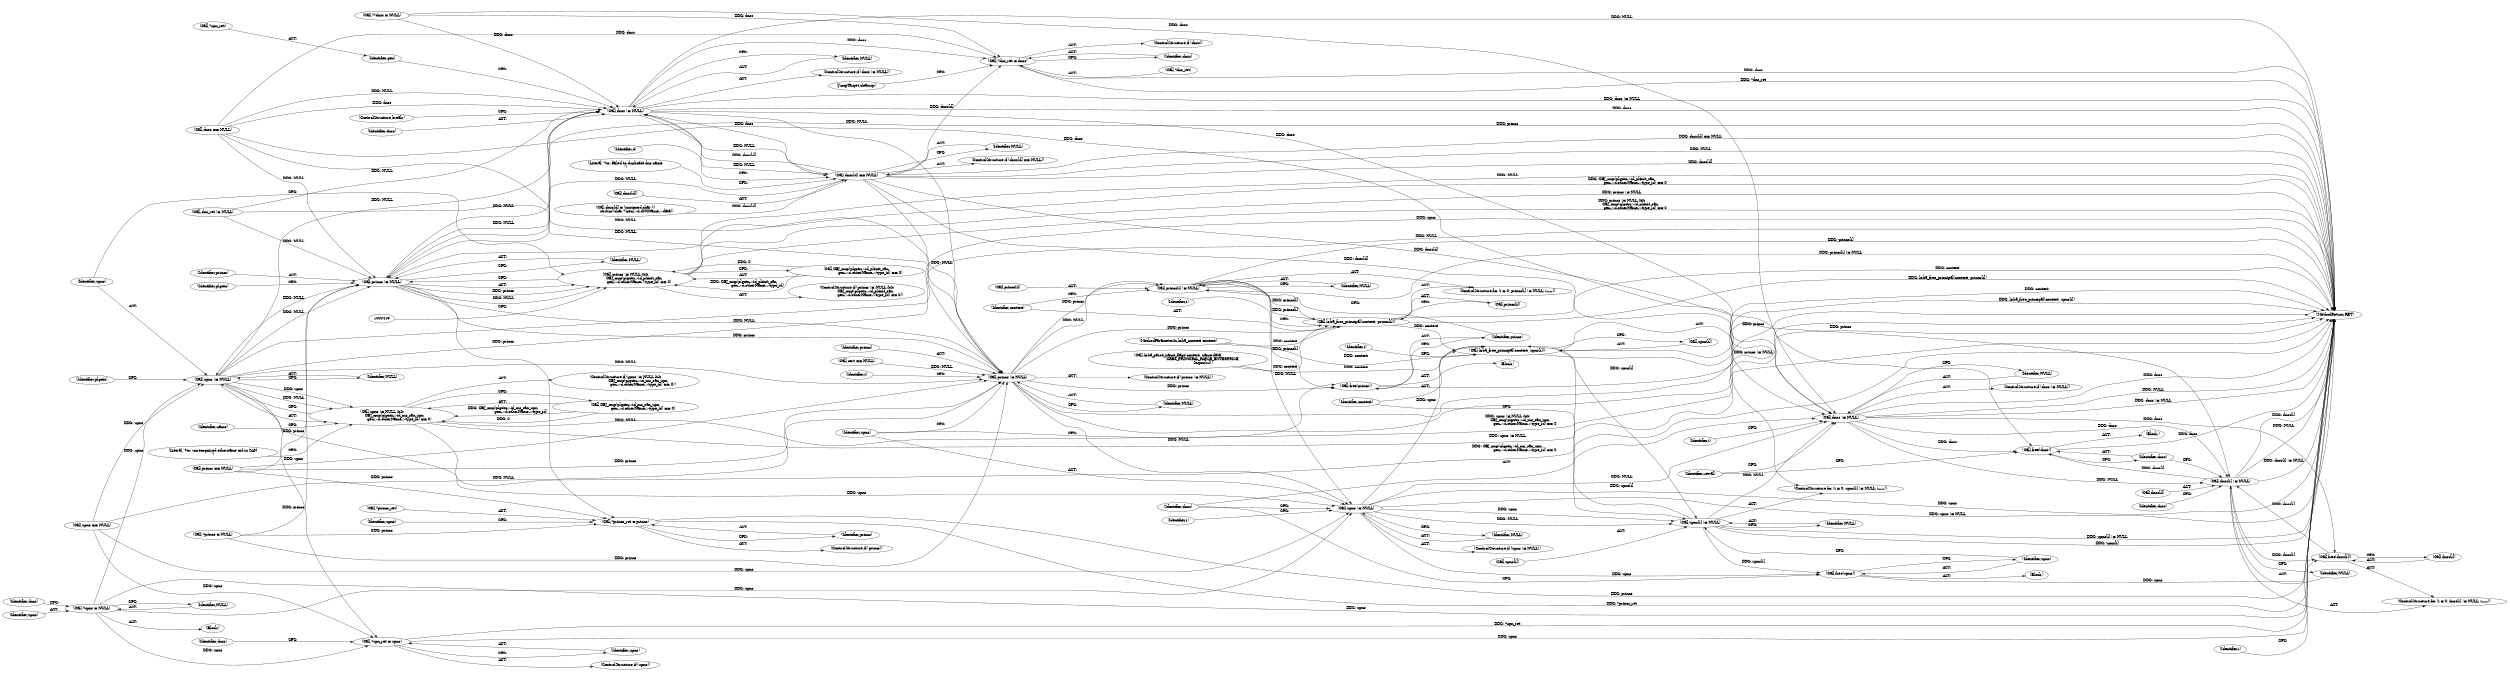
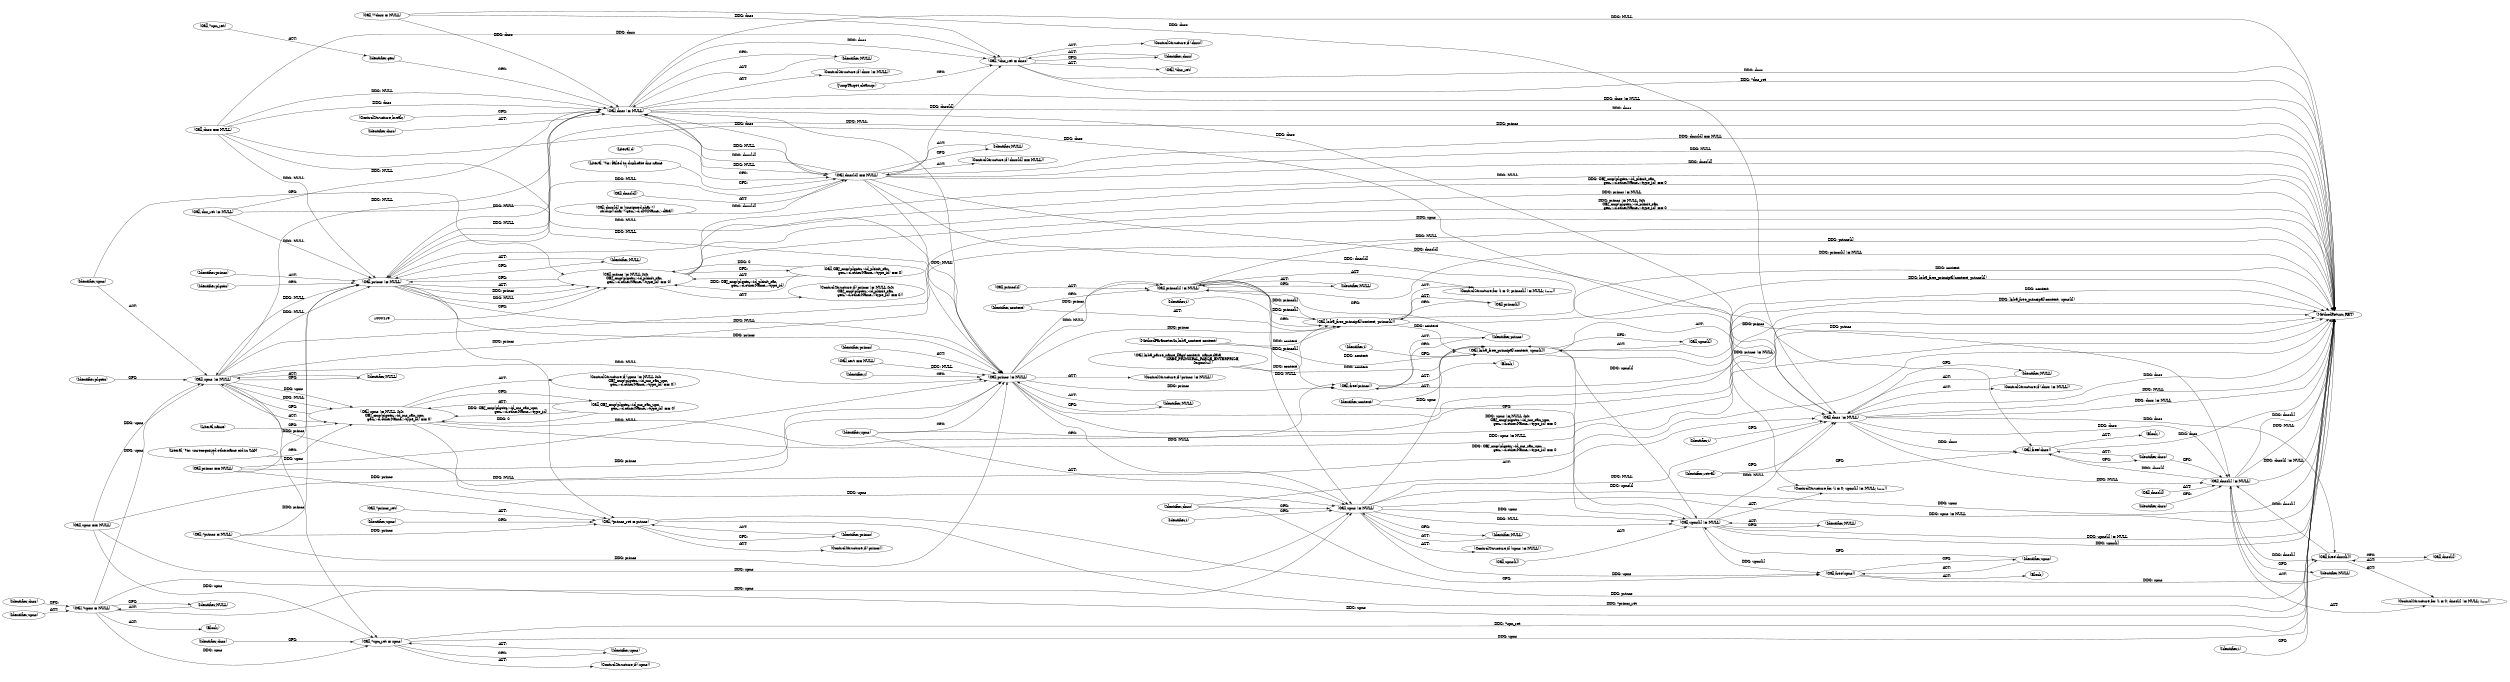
(1078, 77) -> (1095, 67)
(625, 150) -> (625, 150)
(213, 427) -> (213, 427)
